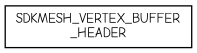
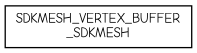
(98, 27) -> (98, 27)
